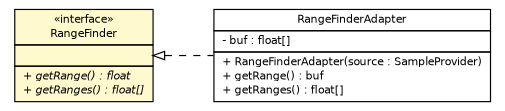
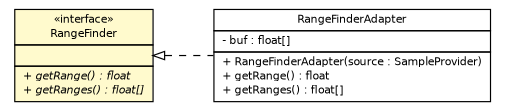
(273, 76) -> (276, 76)
